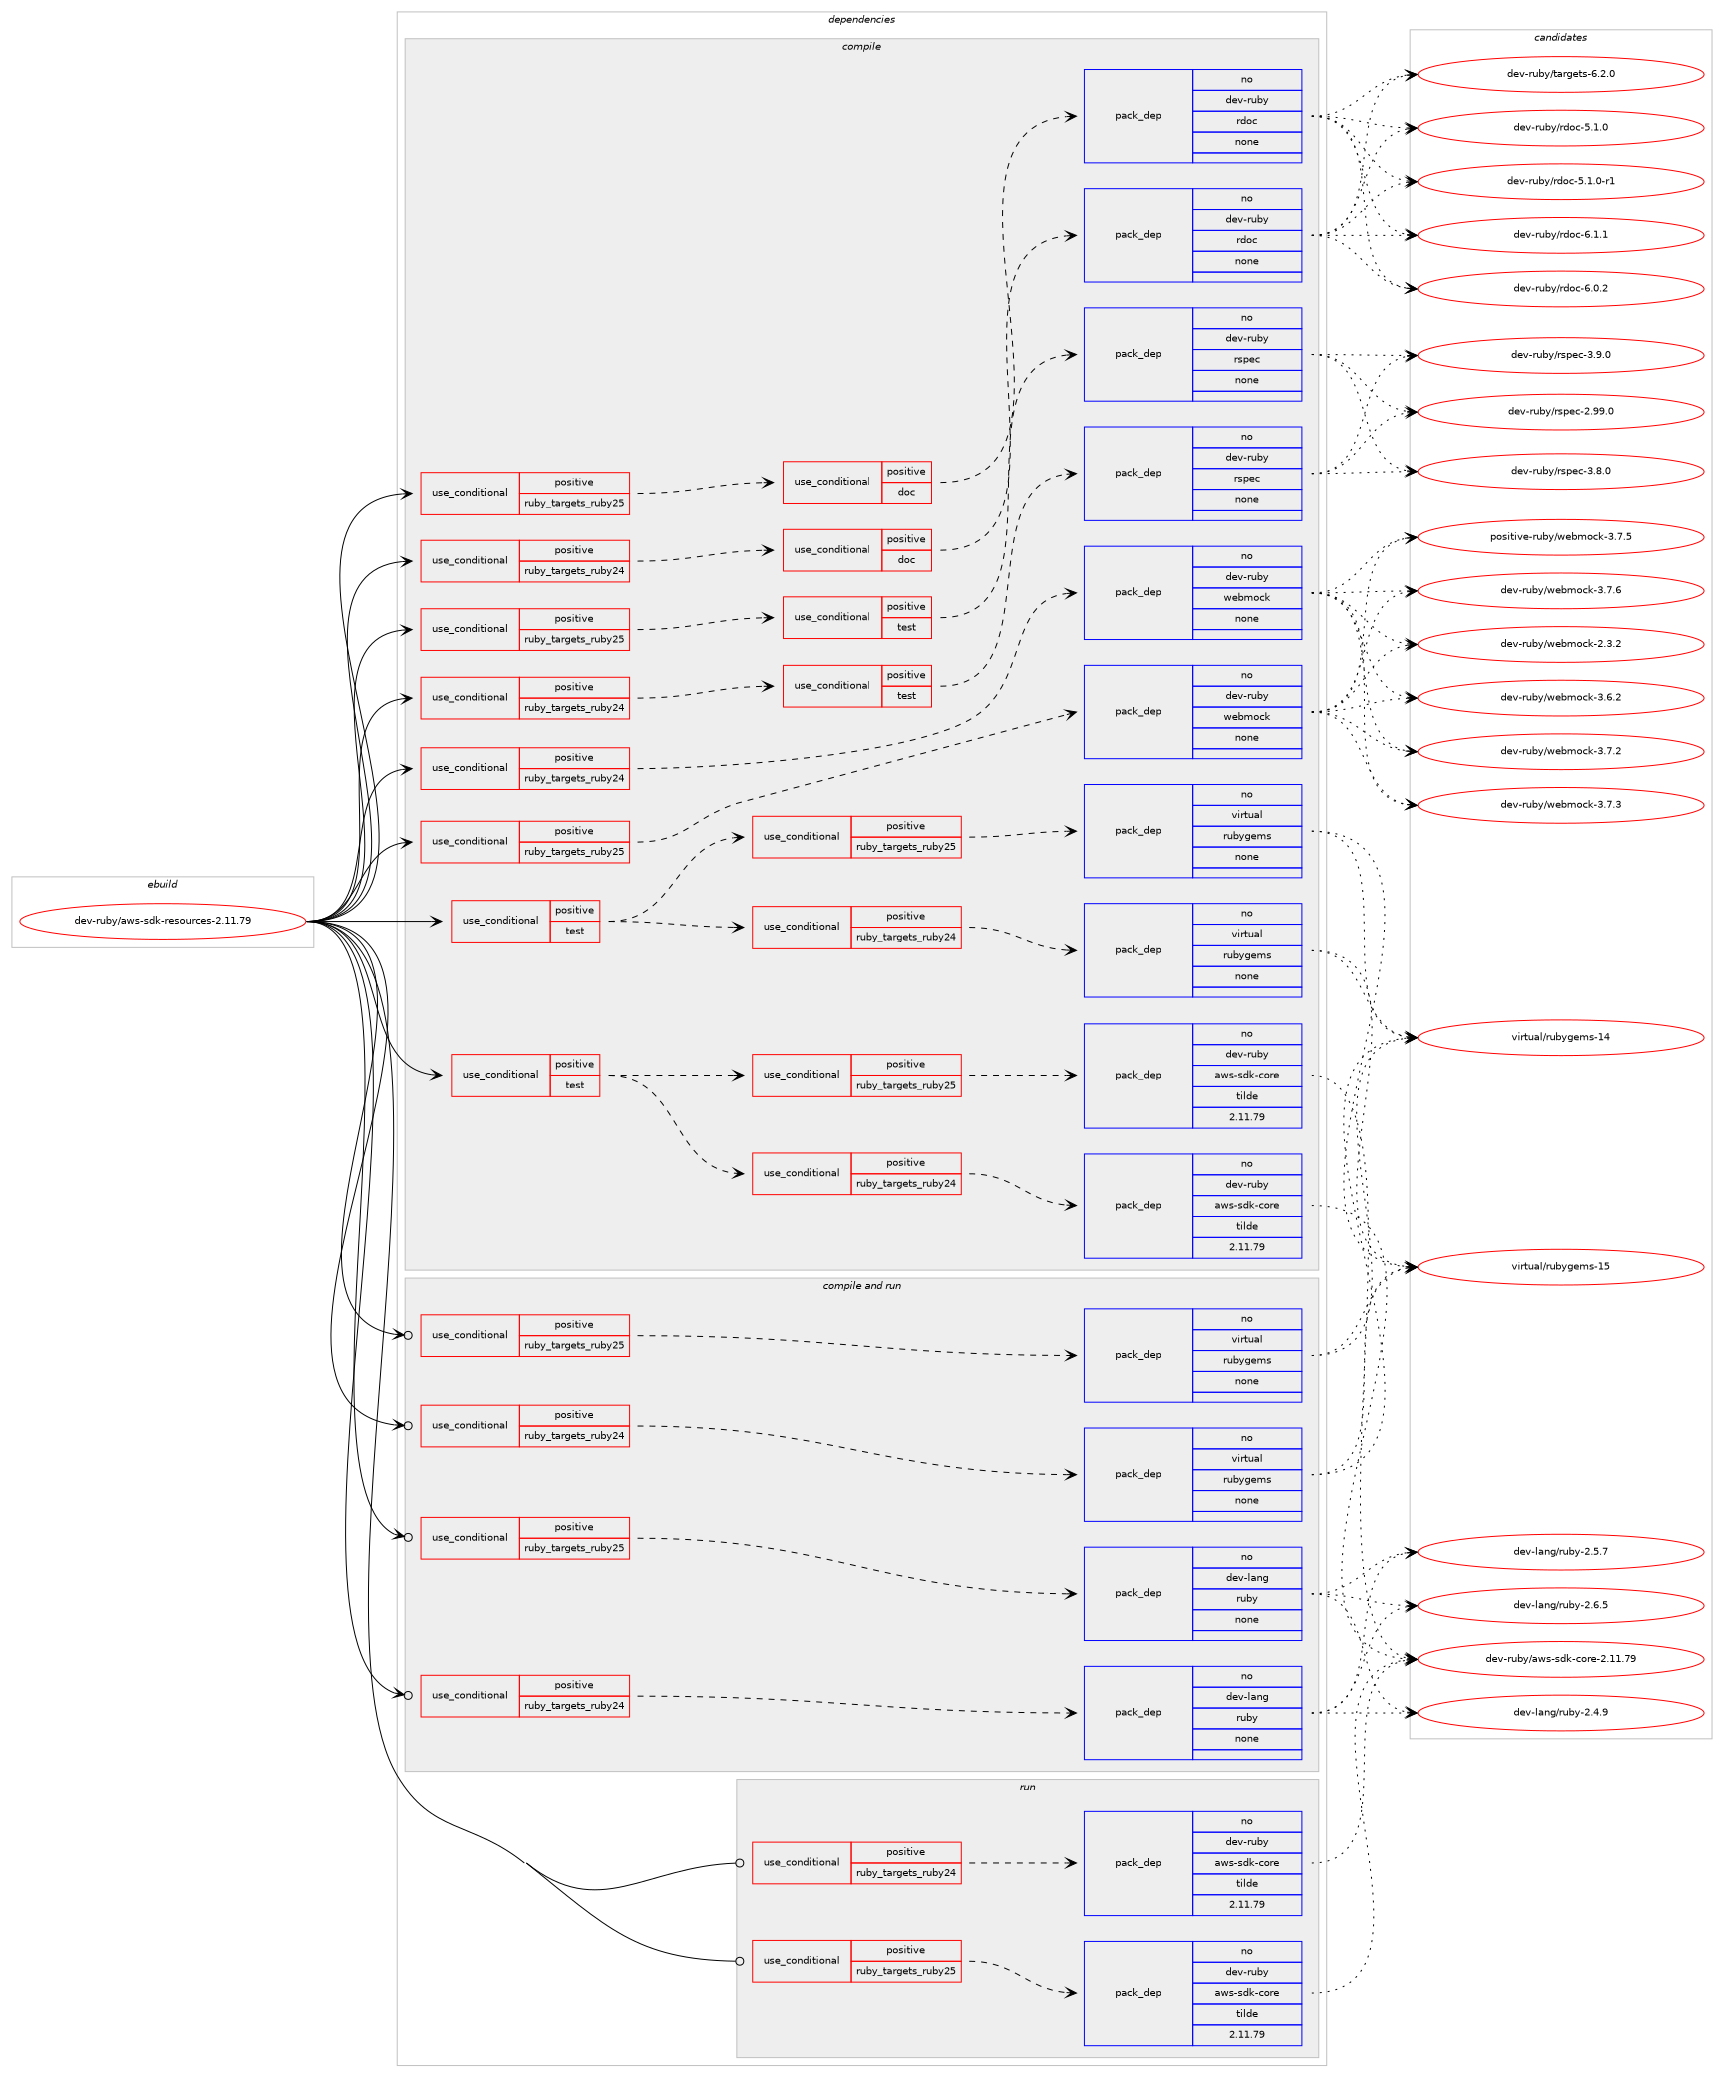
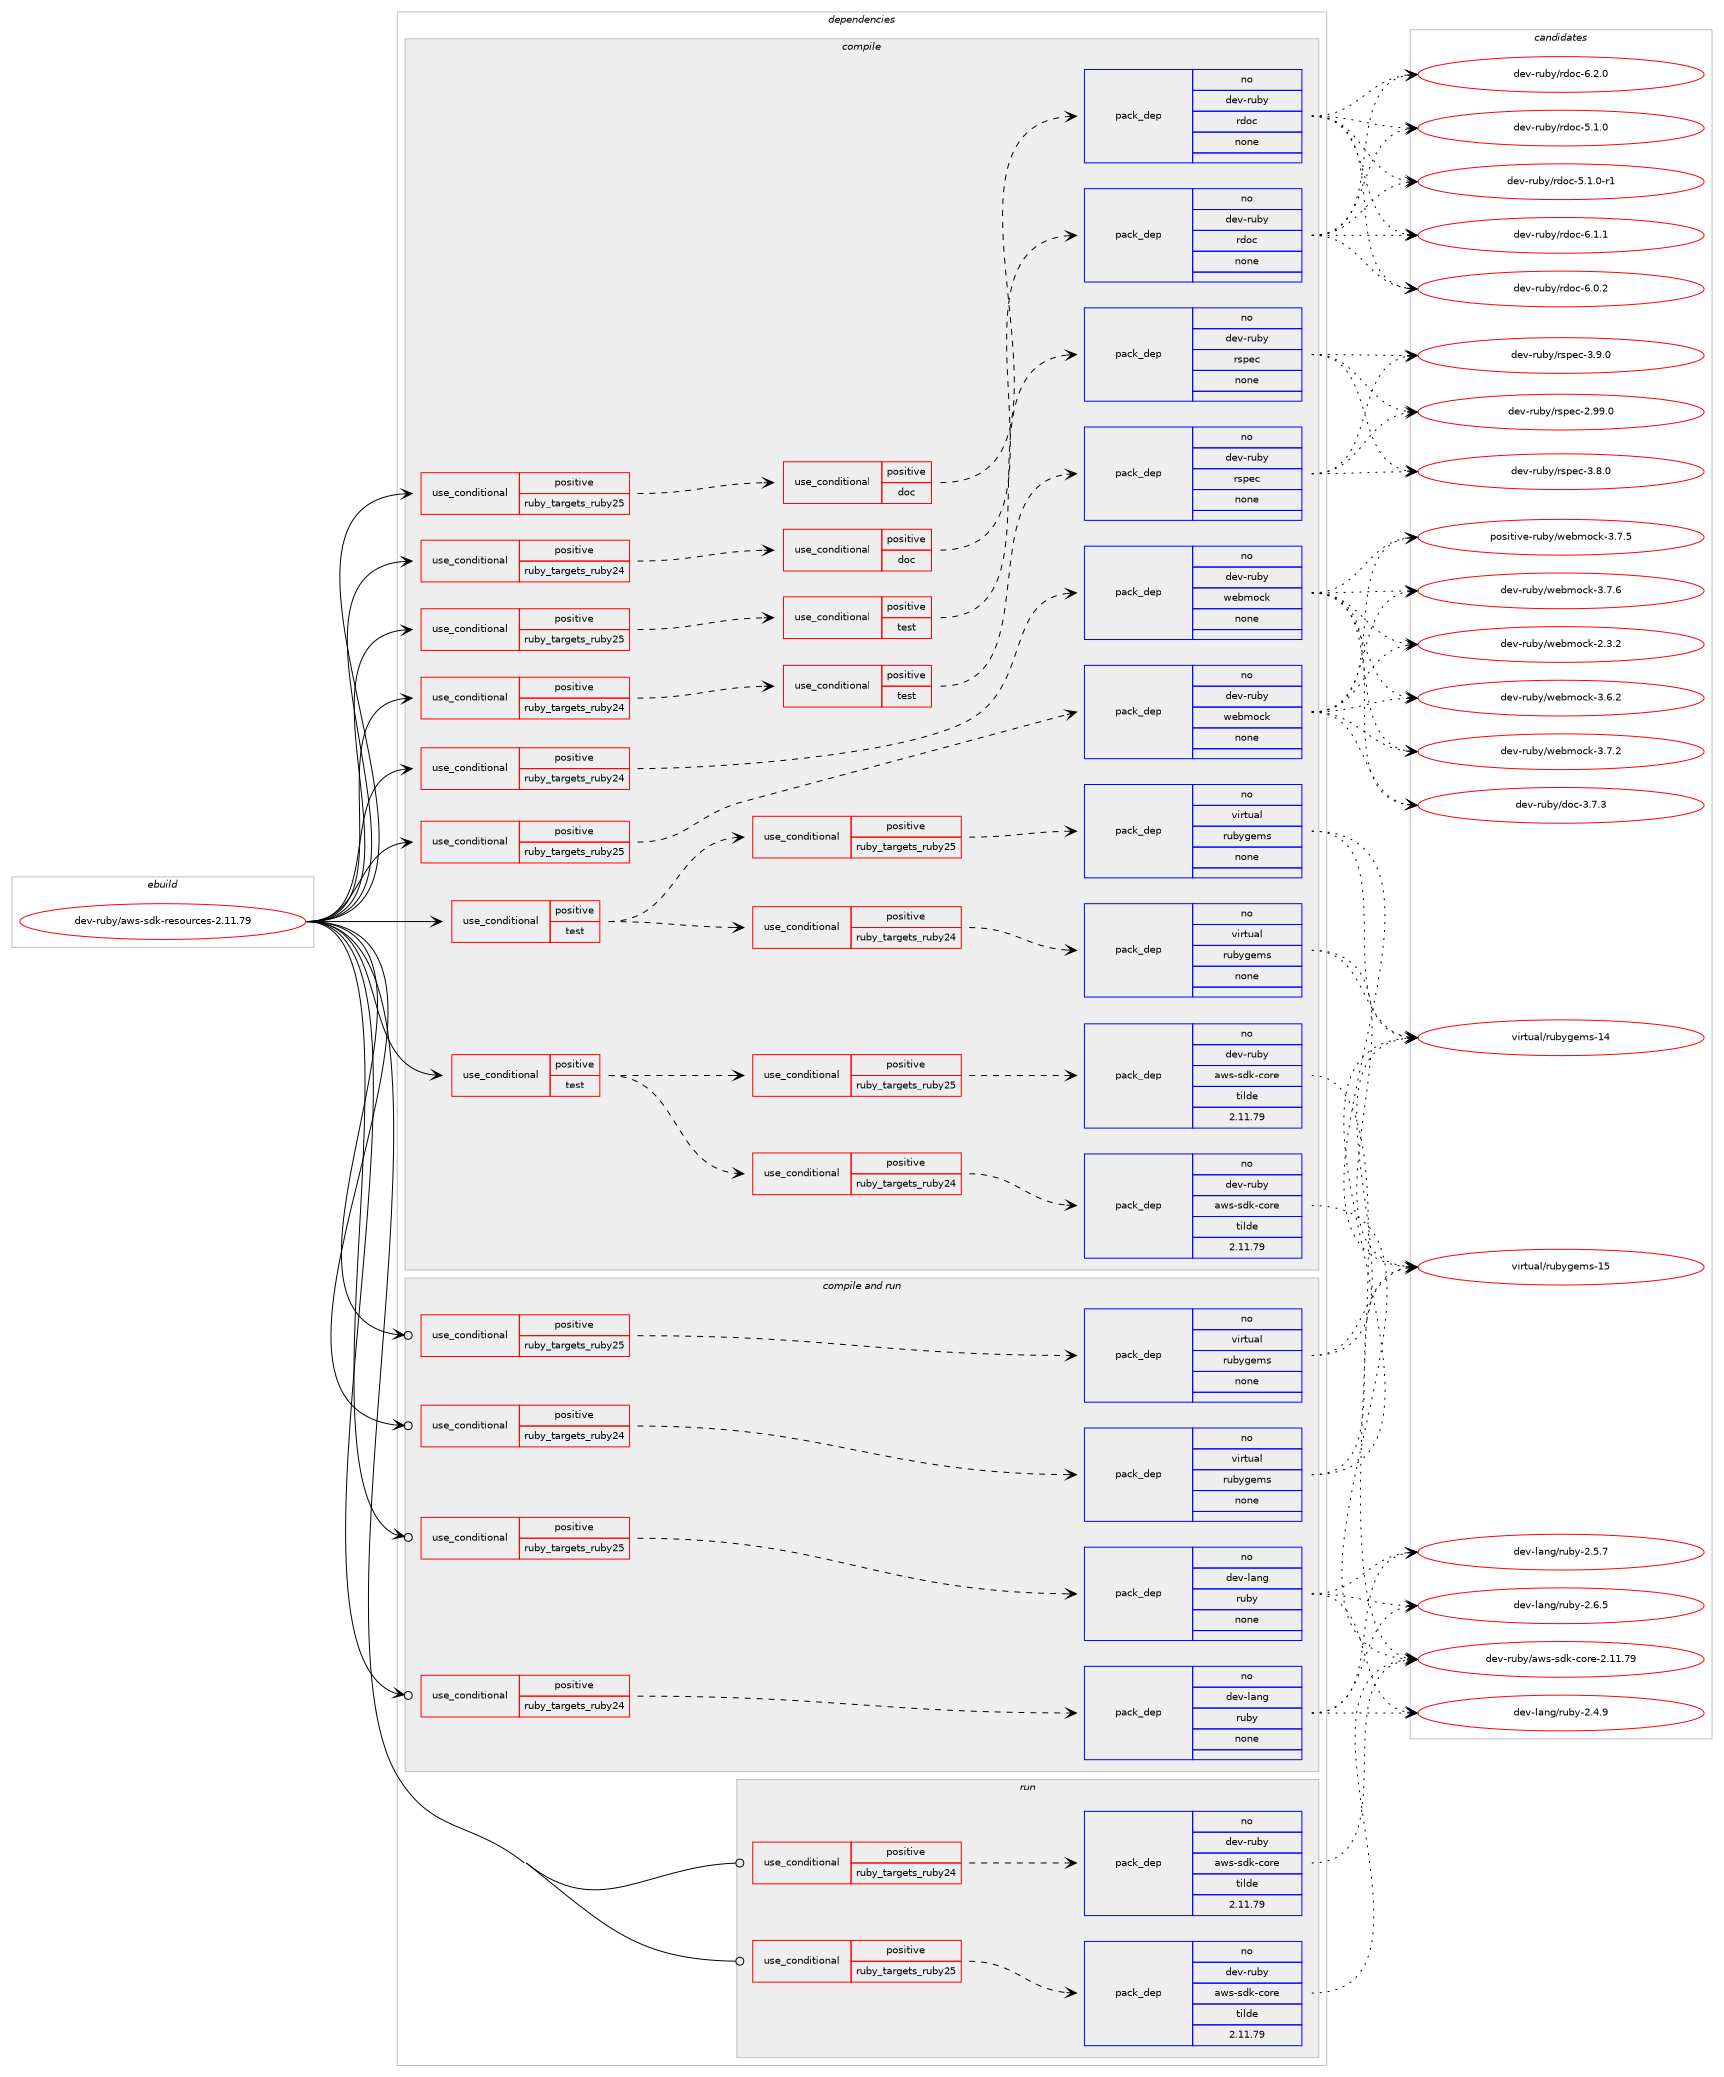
(1561, 74) -> (1561, 74)
(1561, 805) -> (1561, 805)
